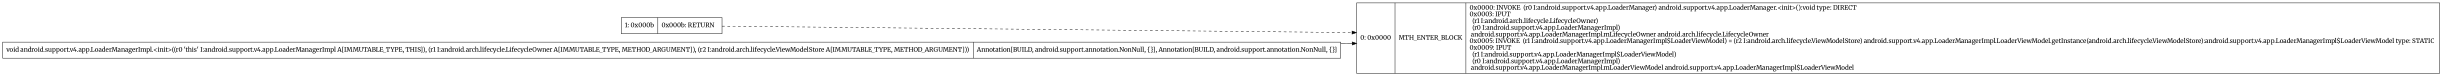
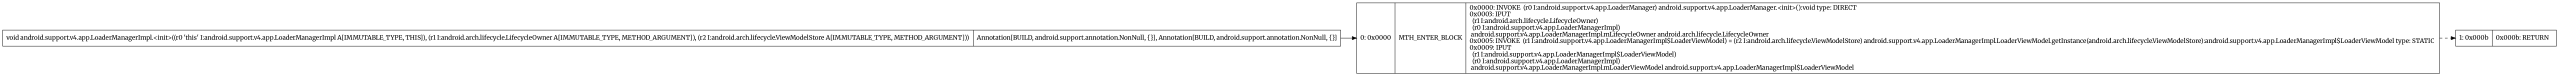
(1037, 29) -> (2445, 38)
